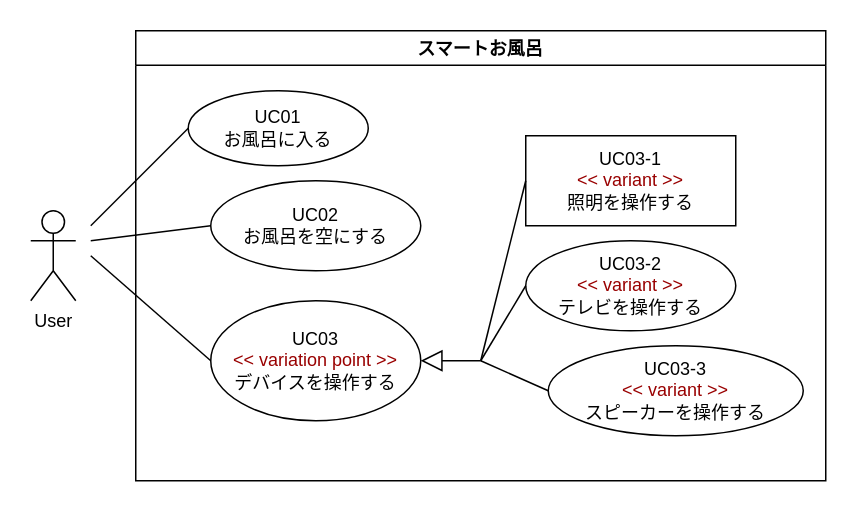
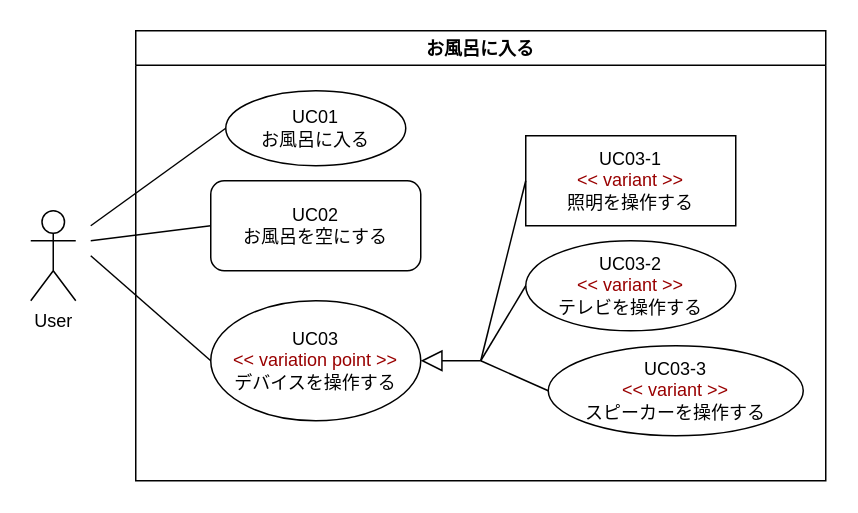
(480, 49) -> (480, 49)
(278, 128) -> (316, 128)
(316, 226) -> (316, 226)
